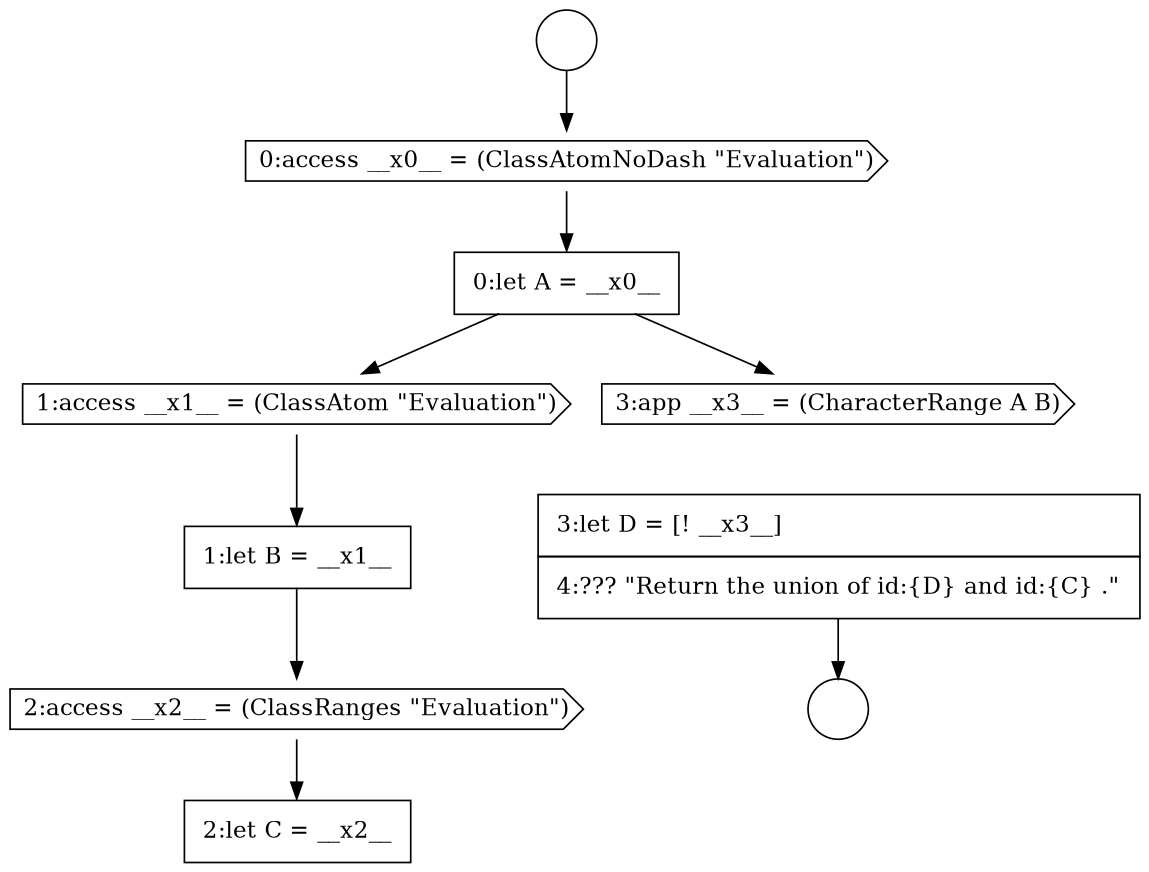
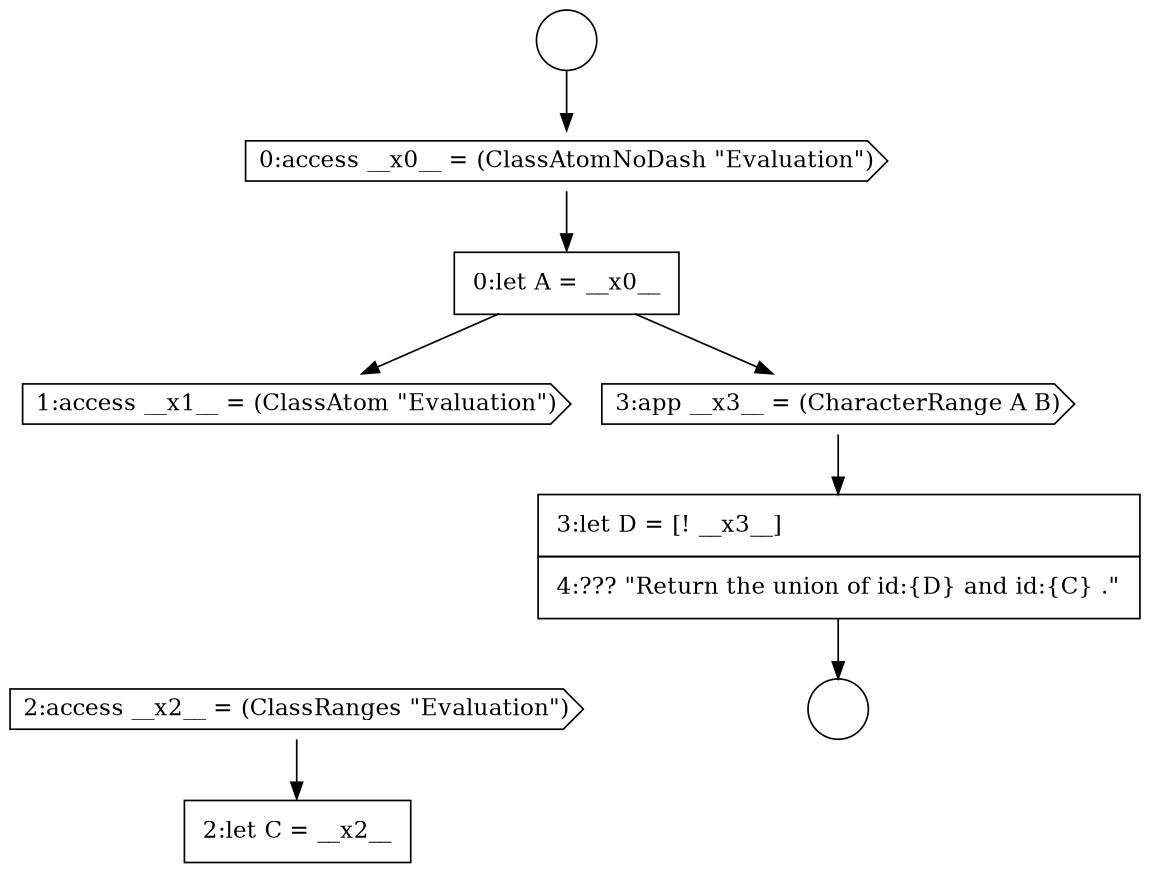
none -> (838, 456)
(297, 557) -> none
